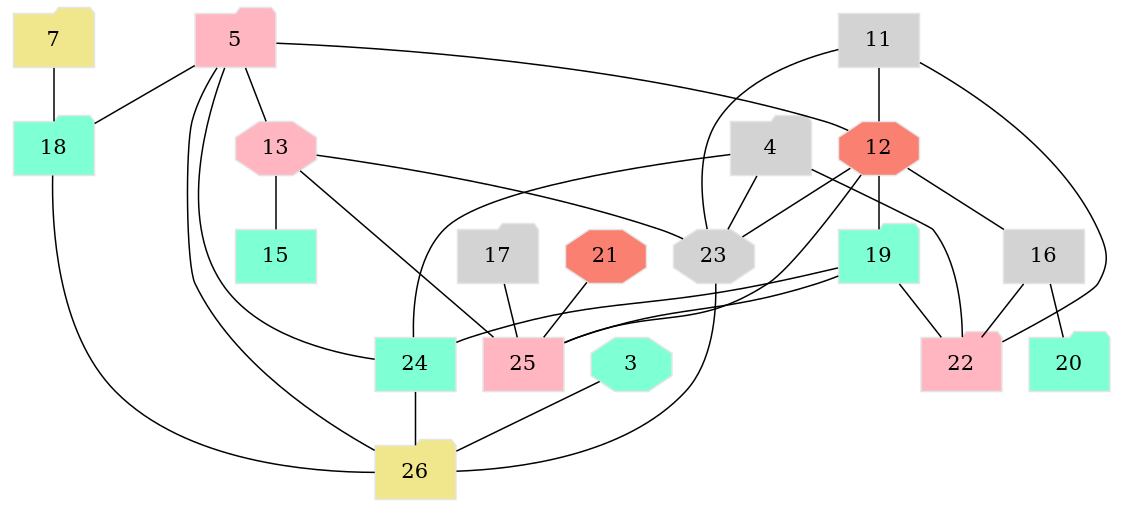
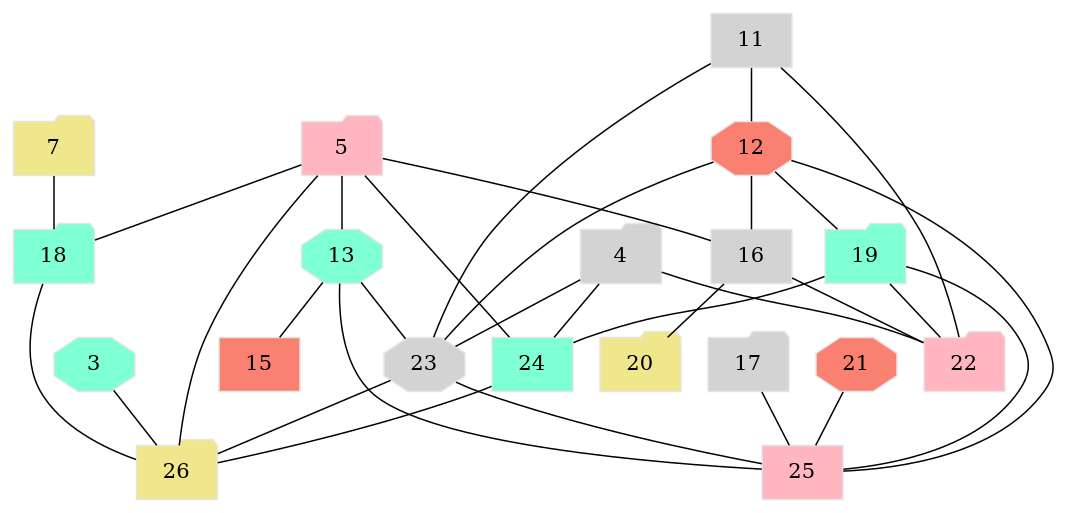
(565, 69) -> (548, 196)
(276, 148) -> (342, 256)
(276, 256) -> (260, 364)
(1070, 364) -> (640, 364)
none -> (607, 430)
